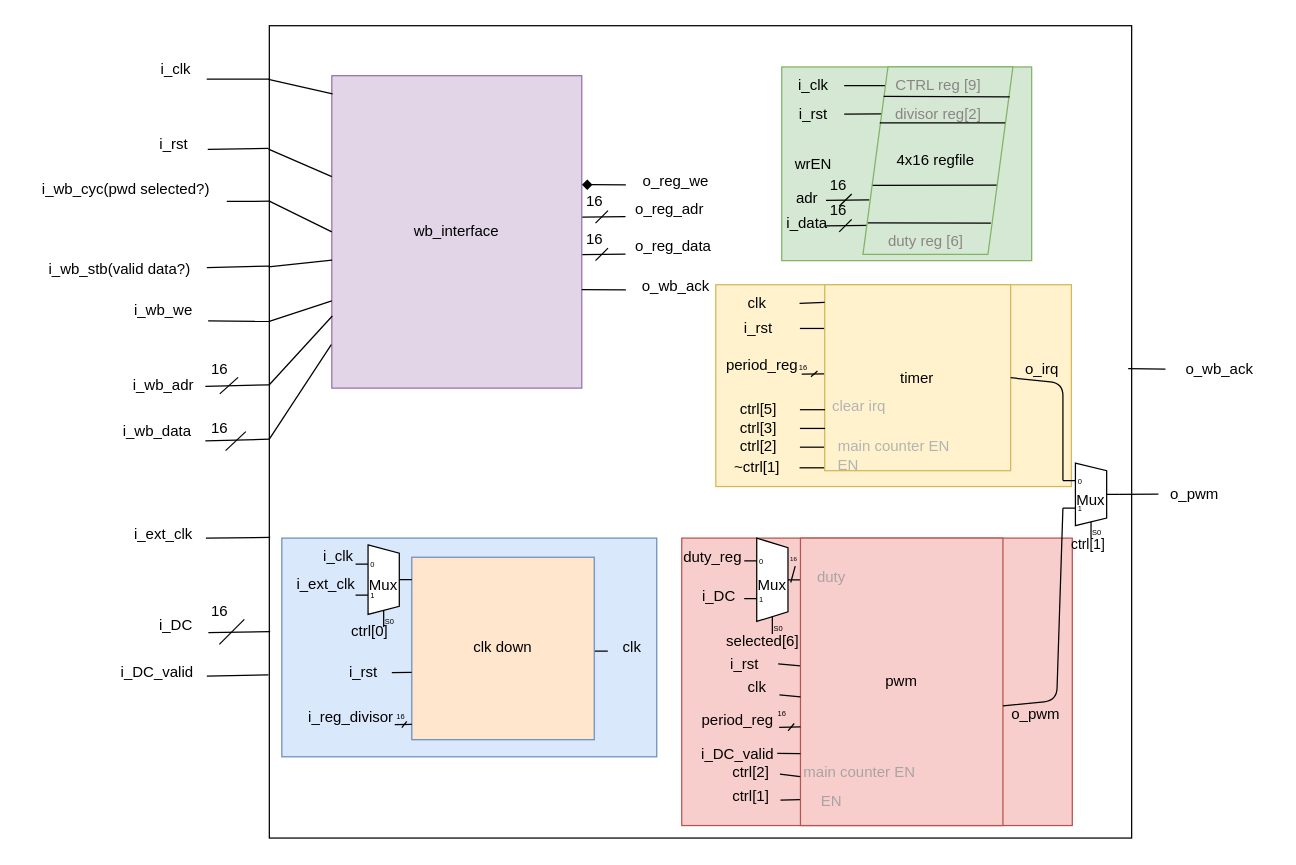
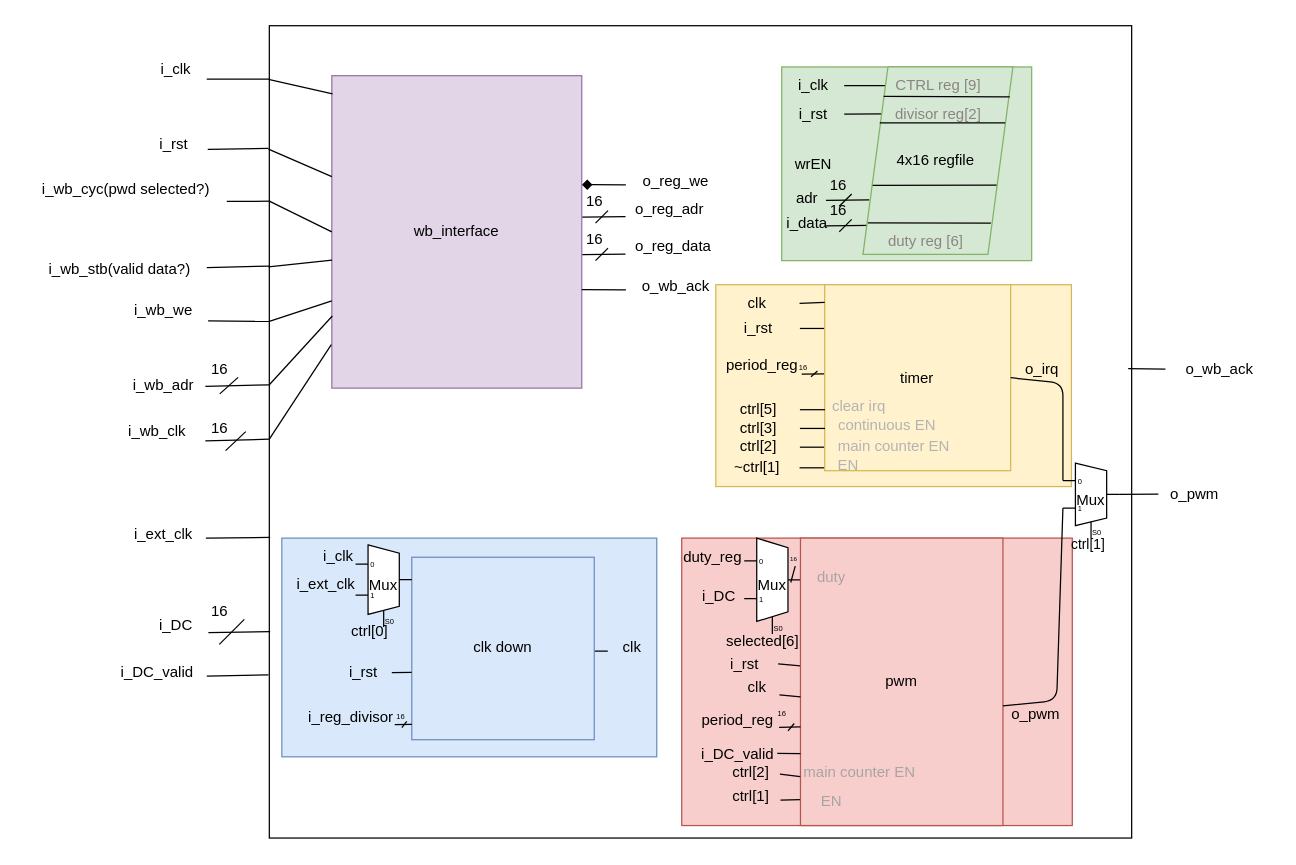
none -> (888, 425)
(158, 432) -> (158, 432)
(503, 649) -> (503, 649)
